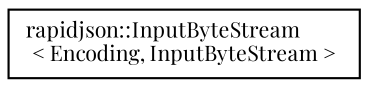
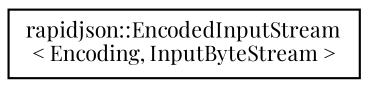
(184, 44) -> (184, 44)
